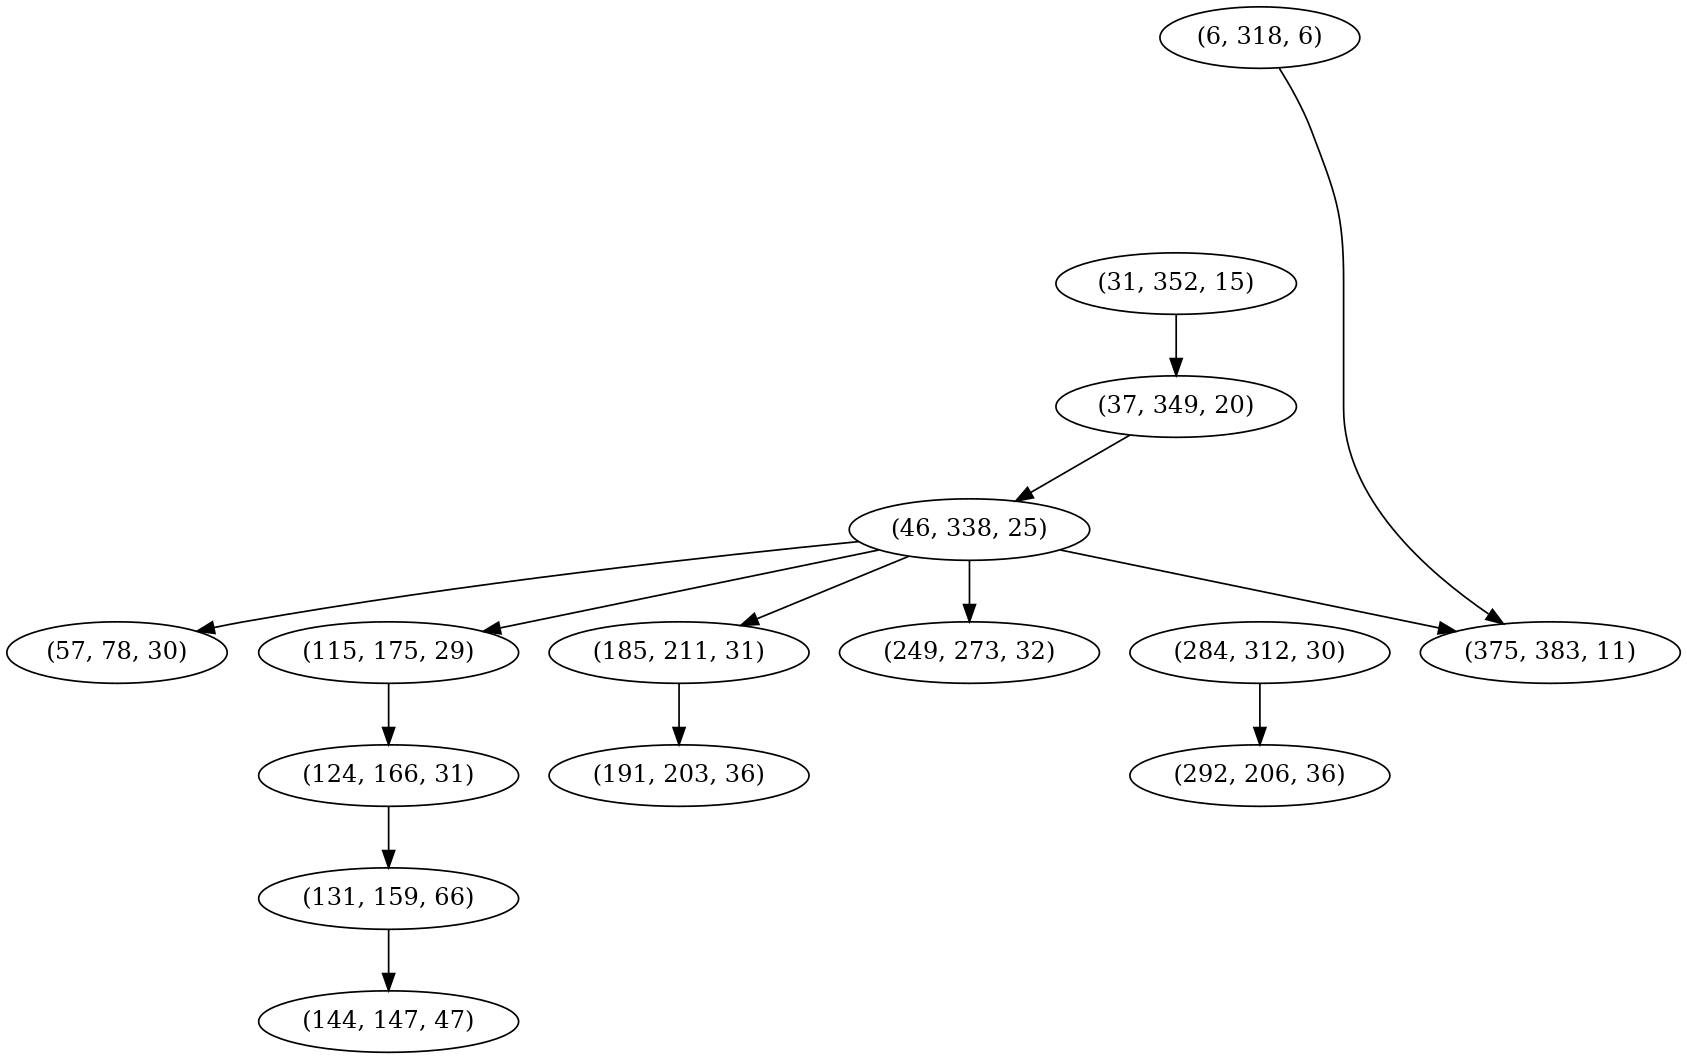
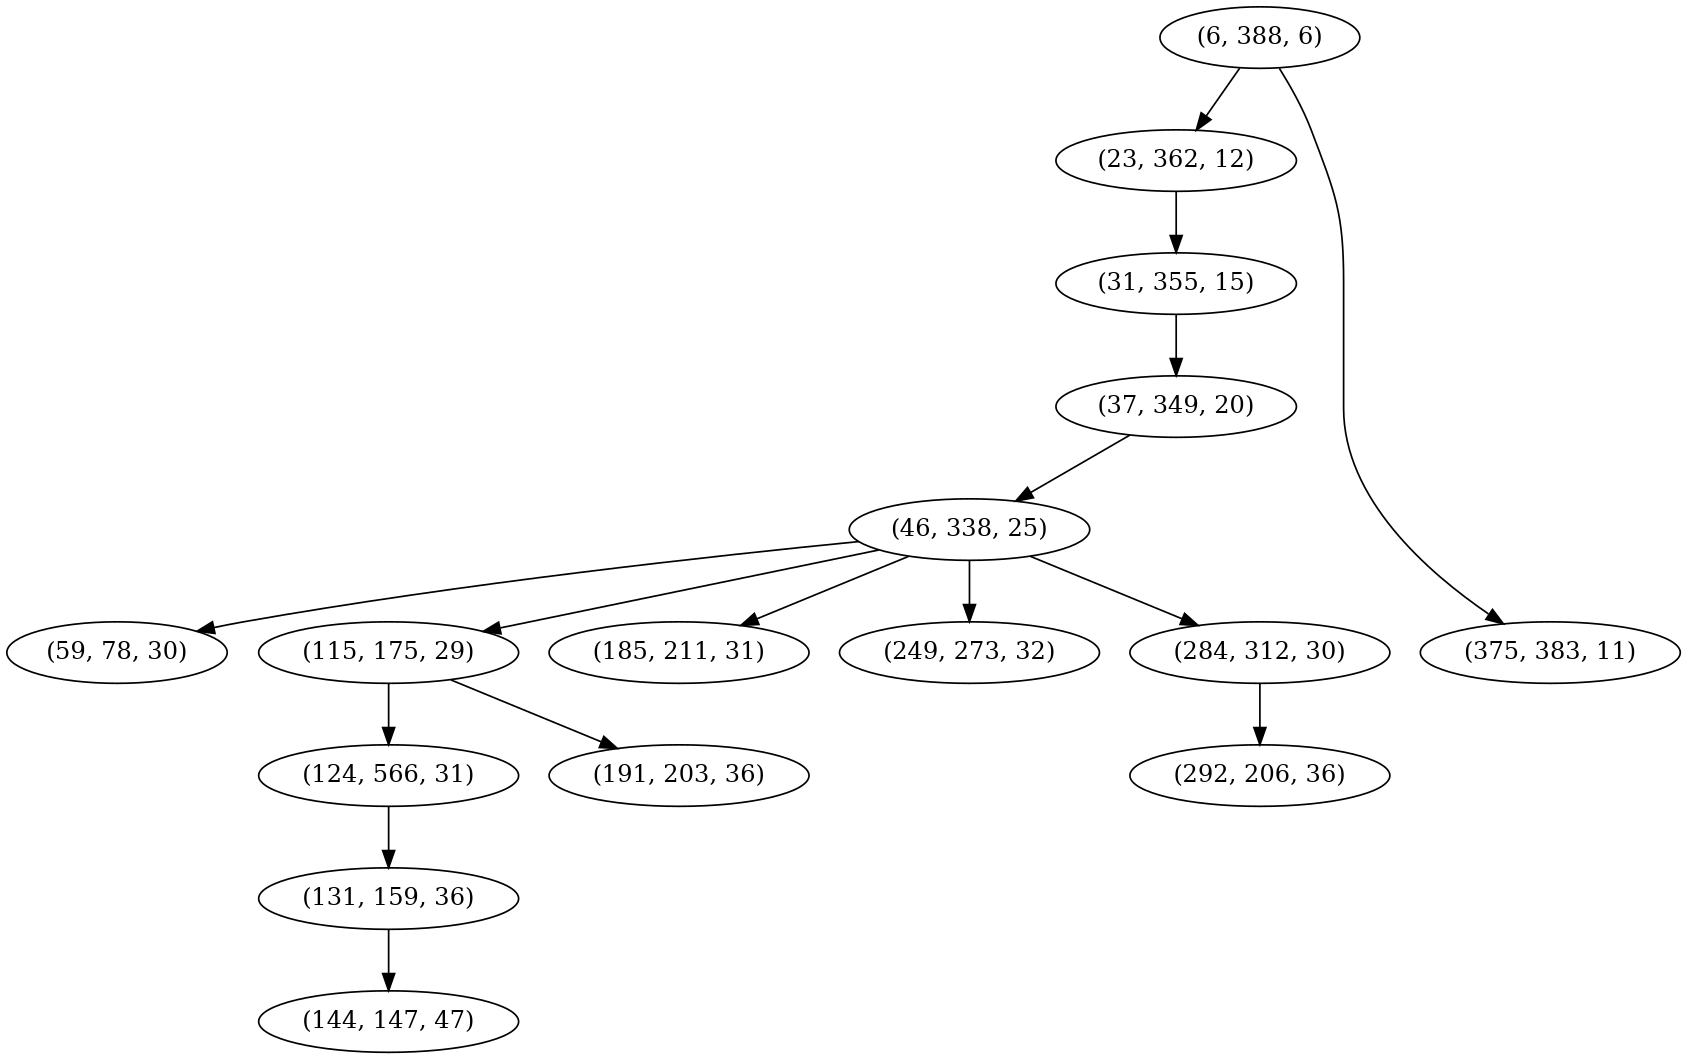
(1260, 38) -> (1260, 38)
none -> (1176, 161)
(1176, 284) -> (1176, 284)
(1249, 589) -> (1106, 588)
(117, 653) -> (117, 653)
(679, 706) -> (526, 711)
(389, 776) -> (389, 776)
(389, 899) -> (389, 899)
